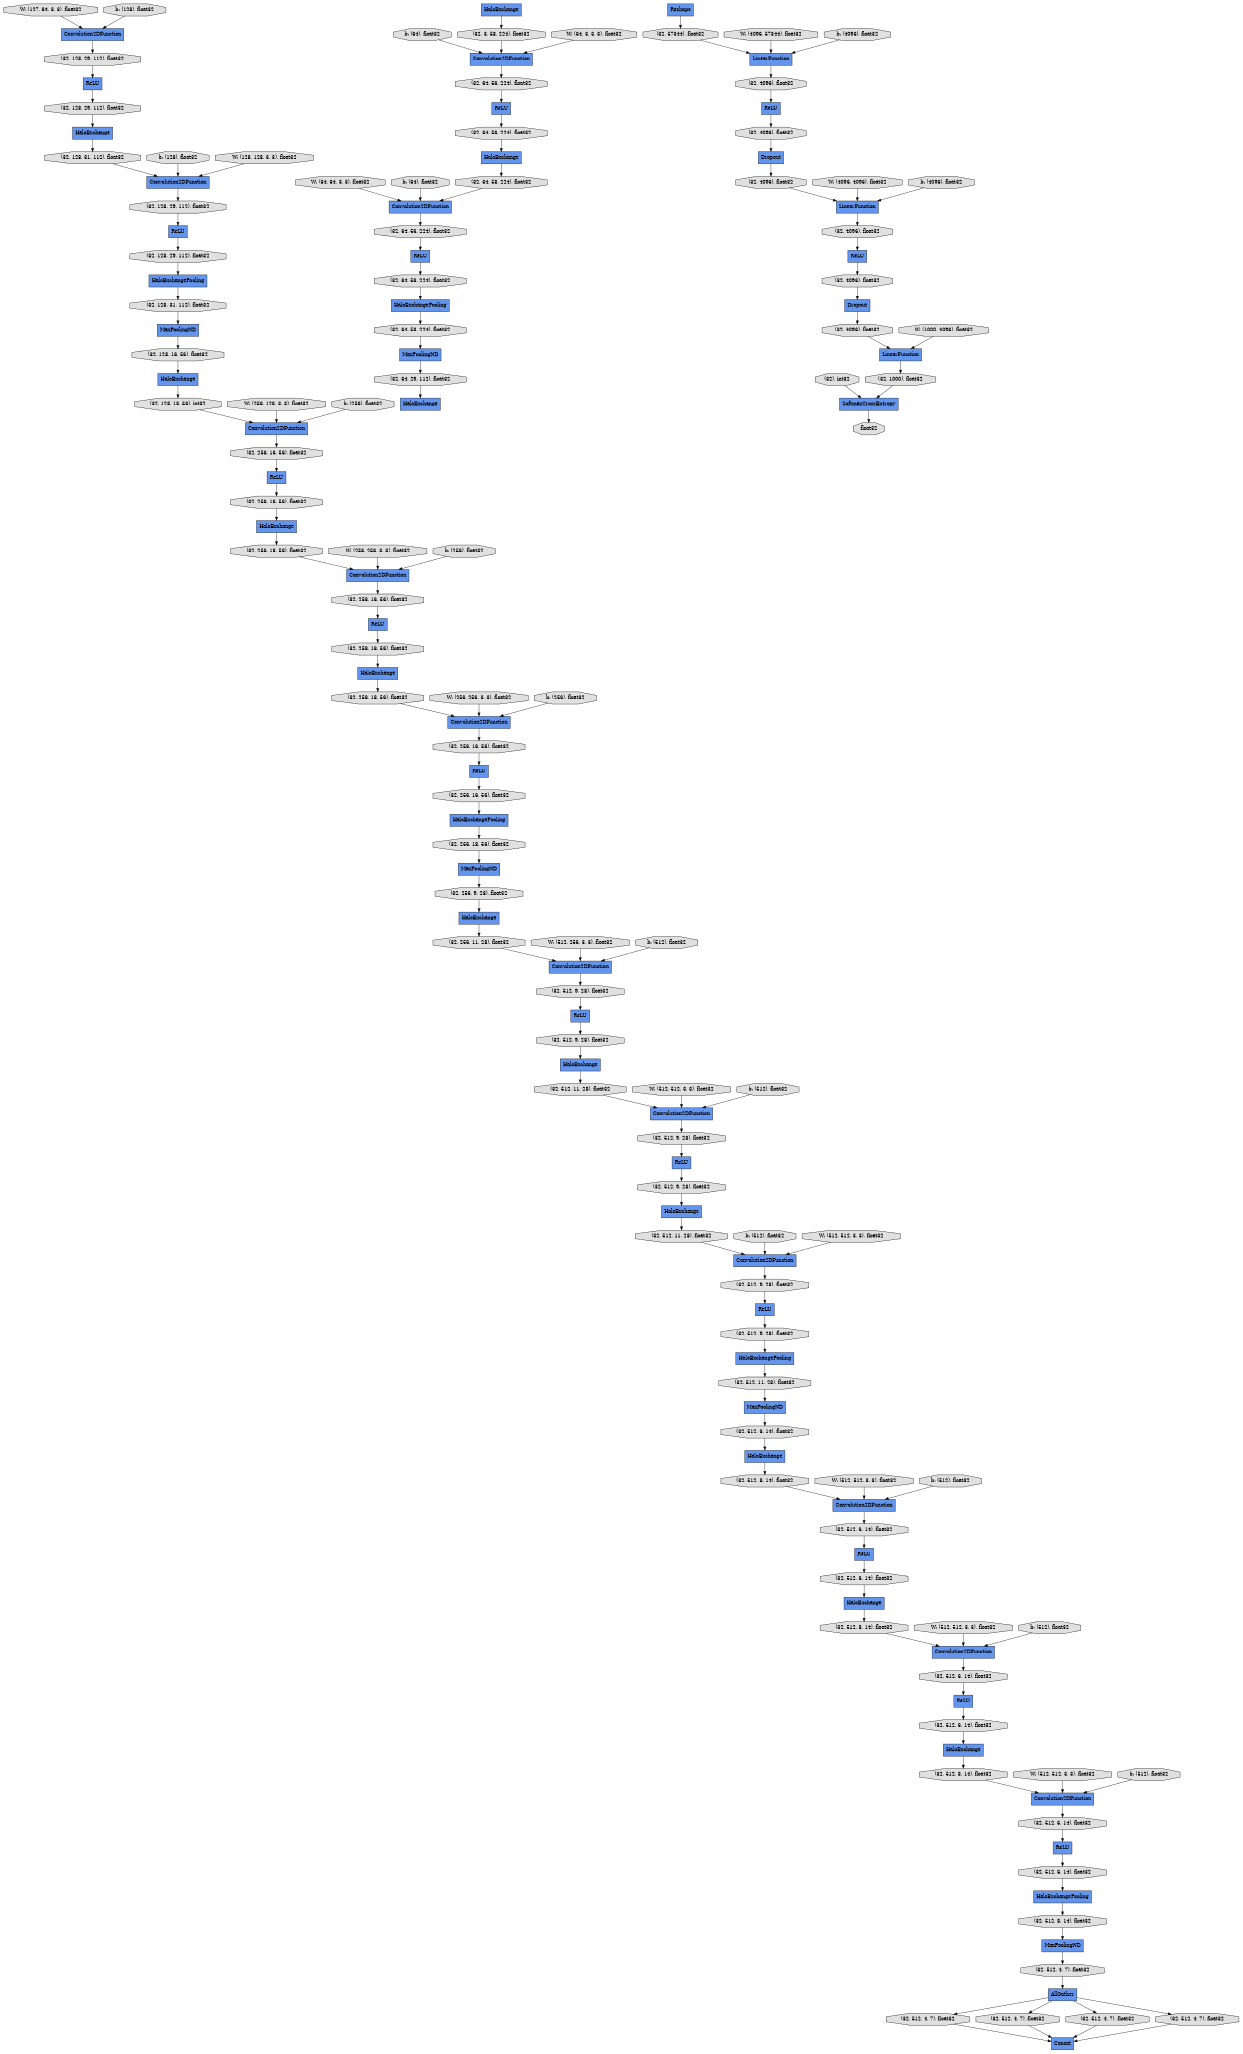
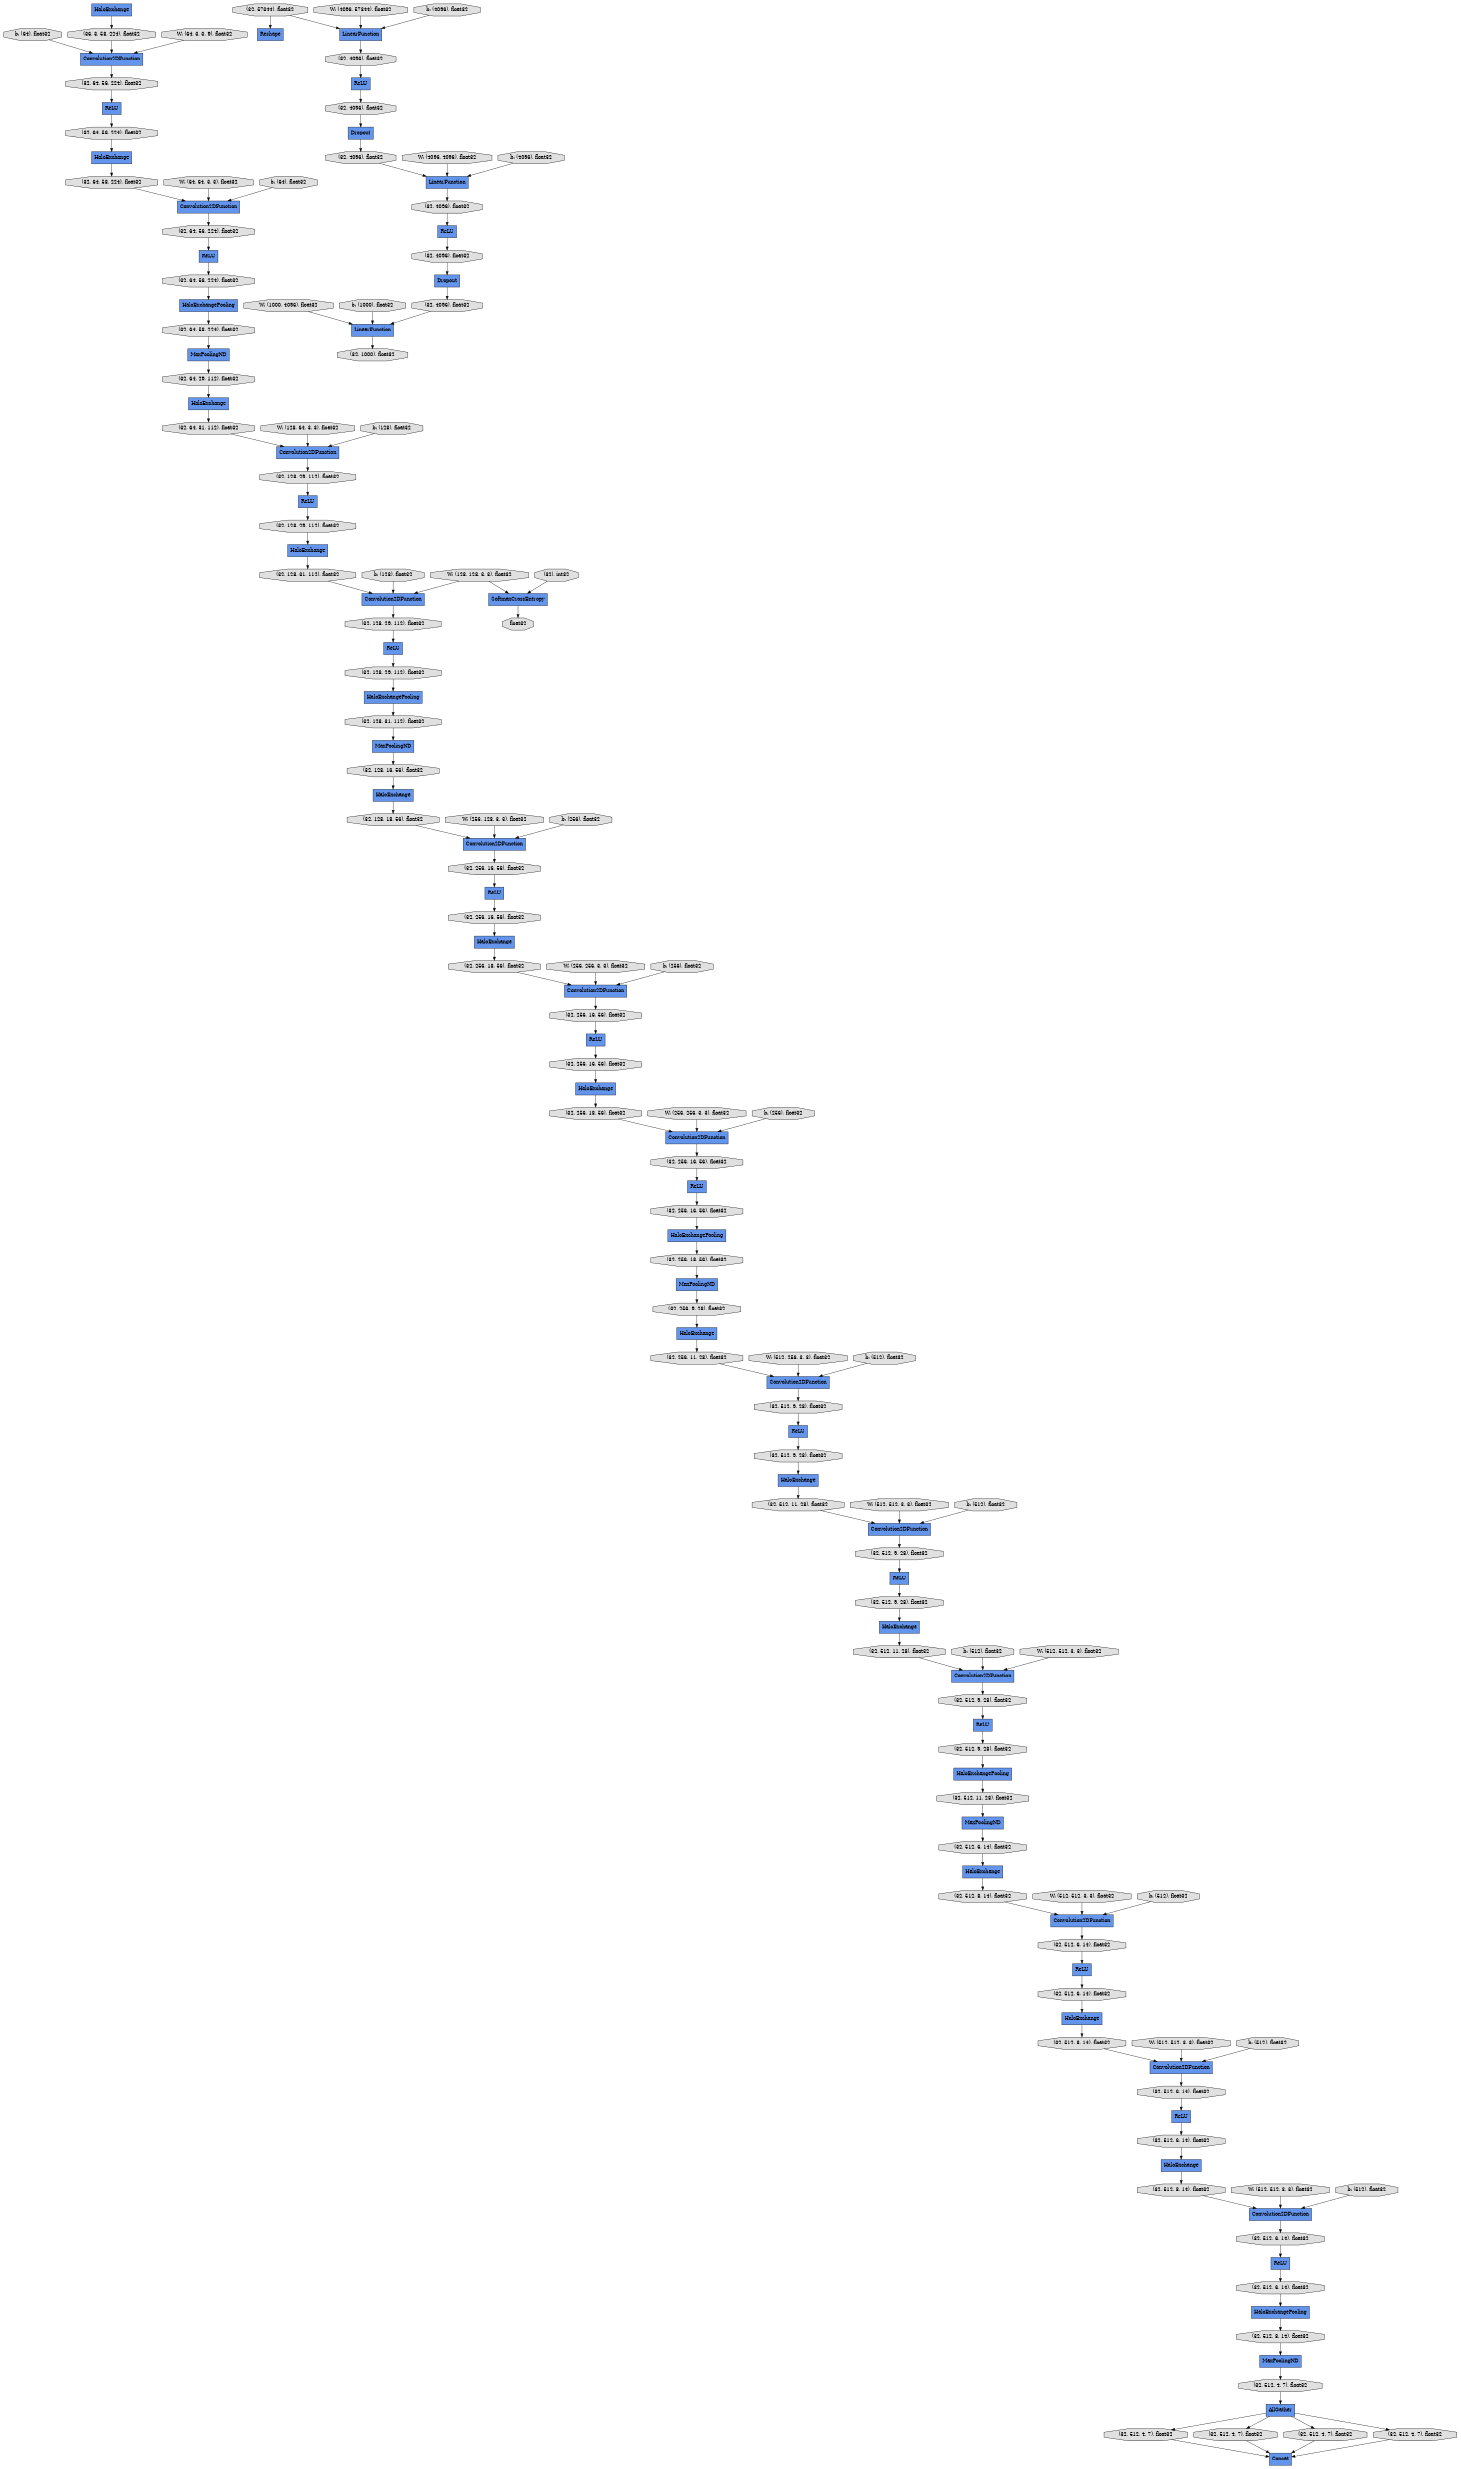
(51, 10) -> (308, 428)
(681, 21) -> (270, 21)
(501, 35) -> (112, 35)
(594, 35) -> (204, 35)
none -> (373, 306)
(886, 391) -> (497, 586)
(178, 404) -> (393, 820)
none -> (209, 428)
